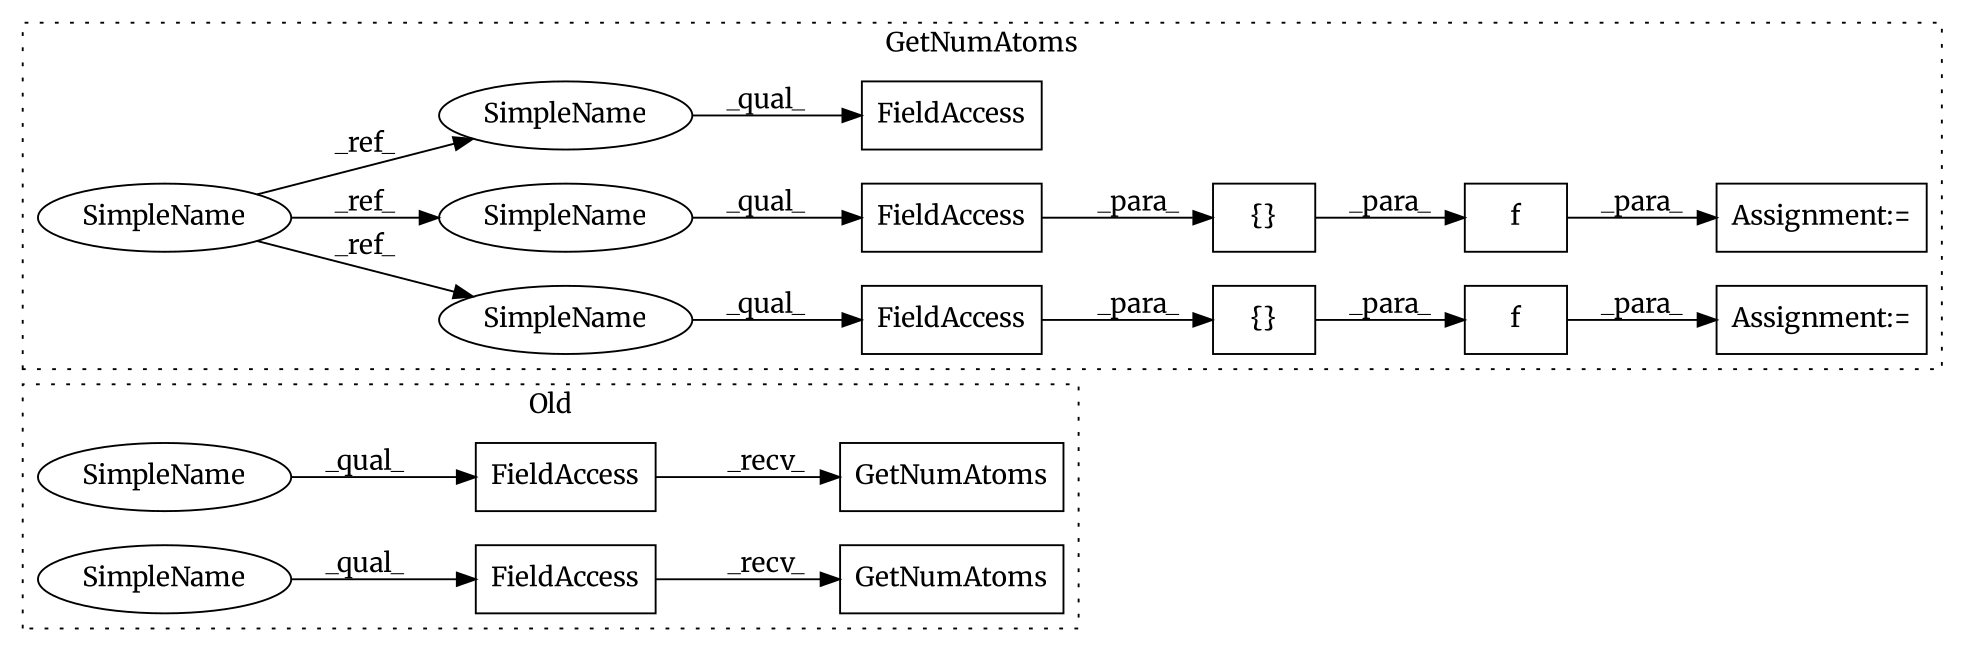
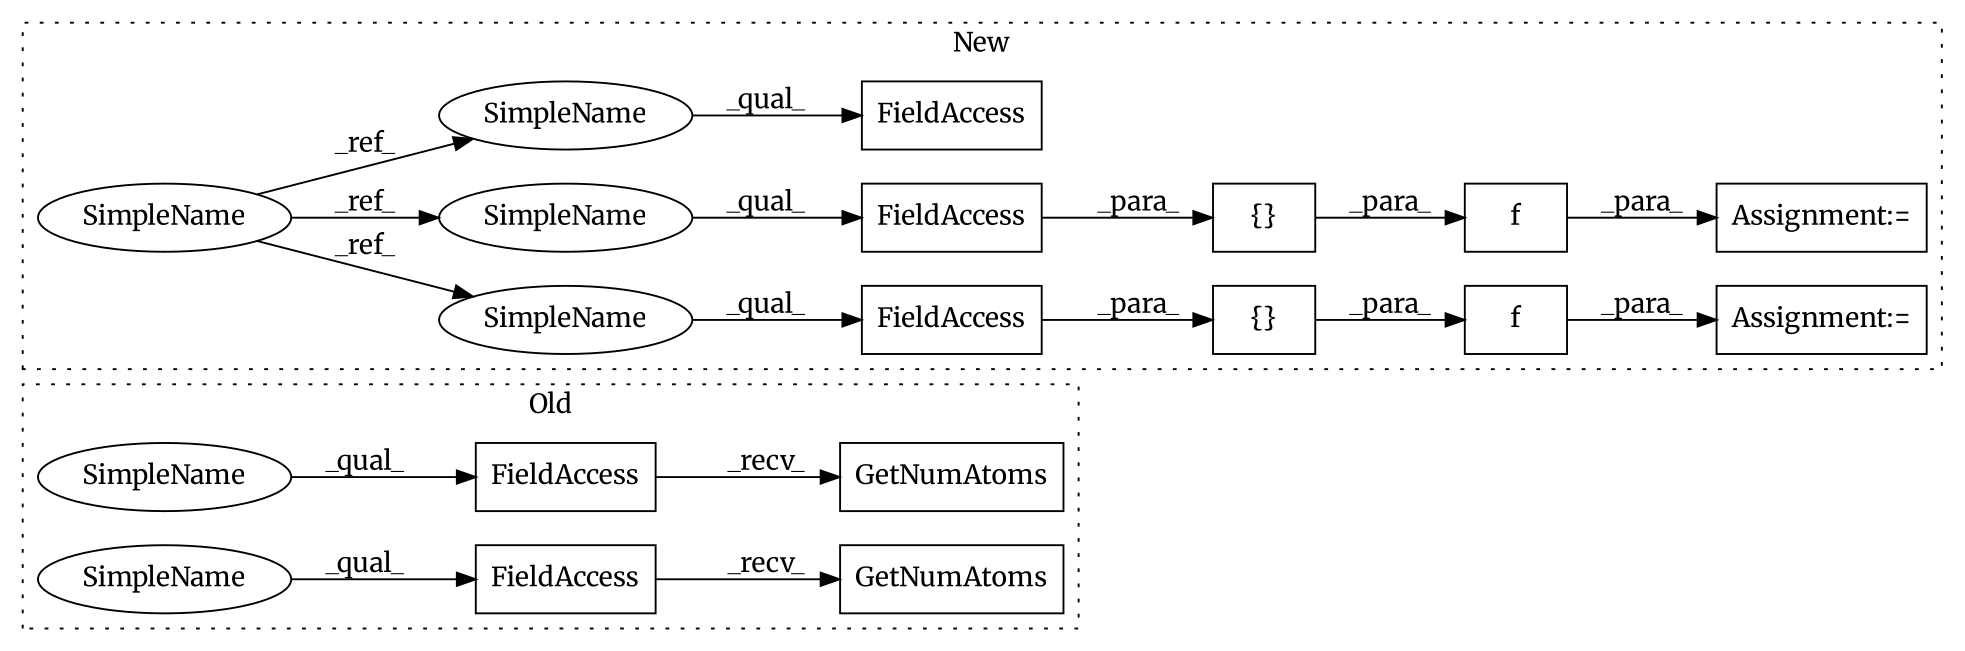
(982, 44) -> (982, 44)
